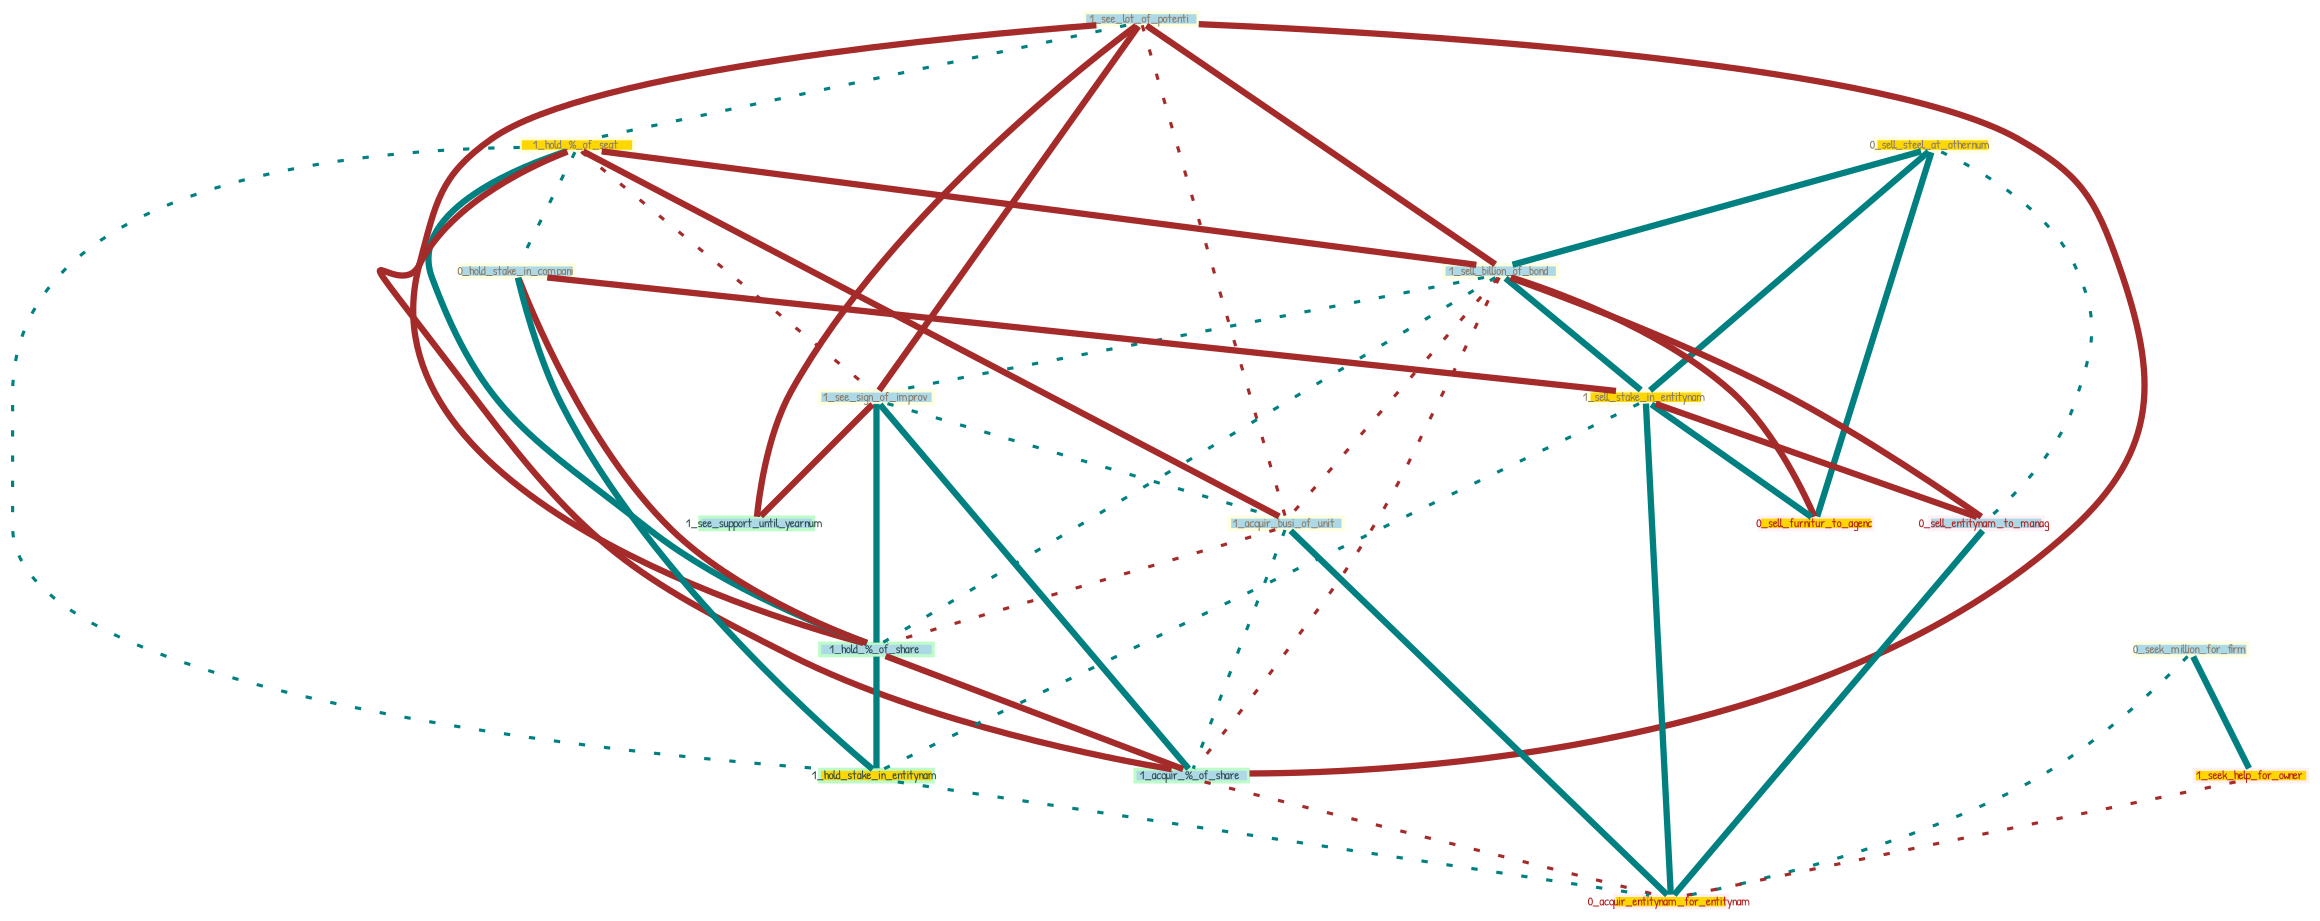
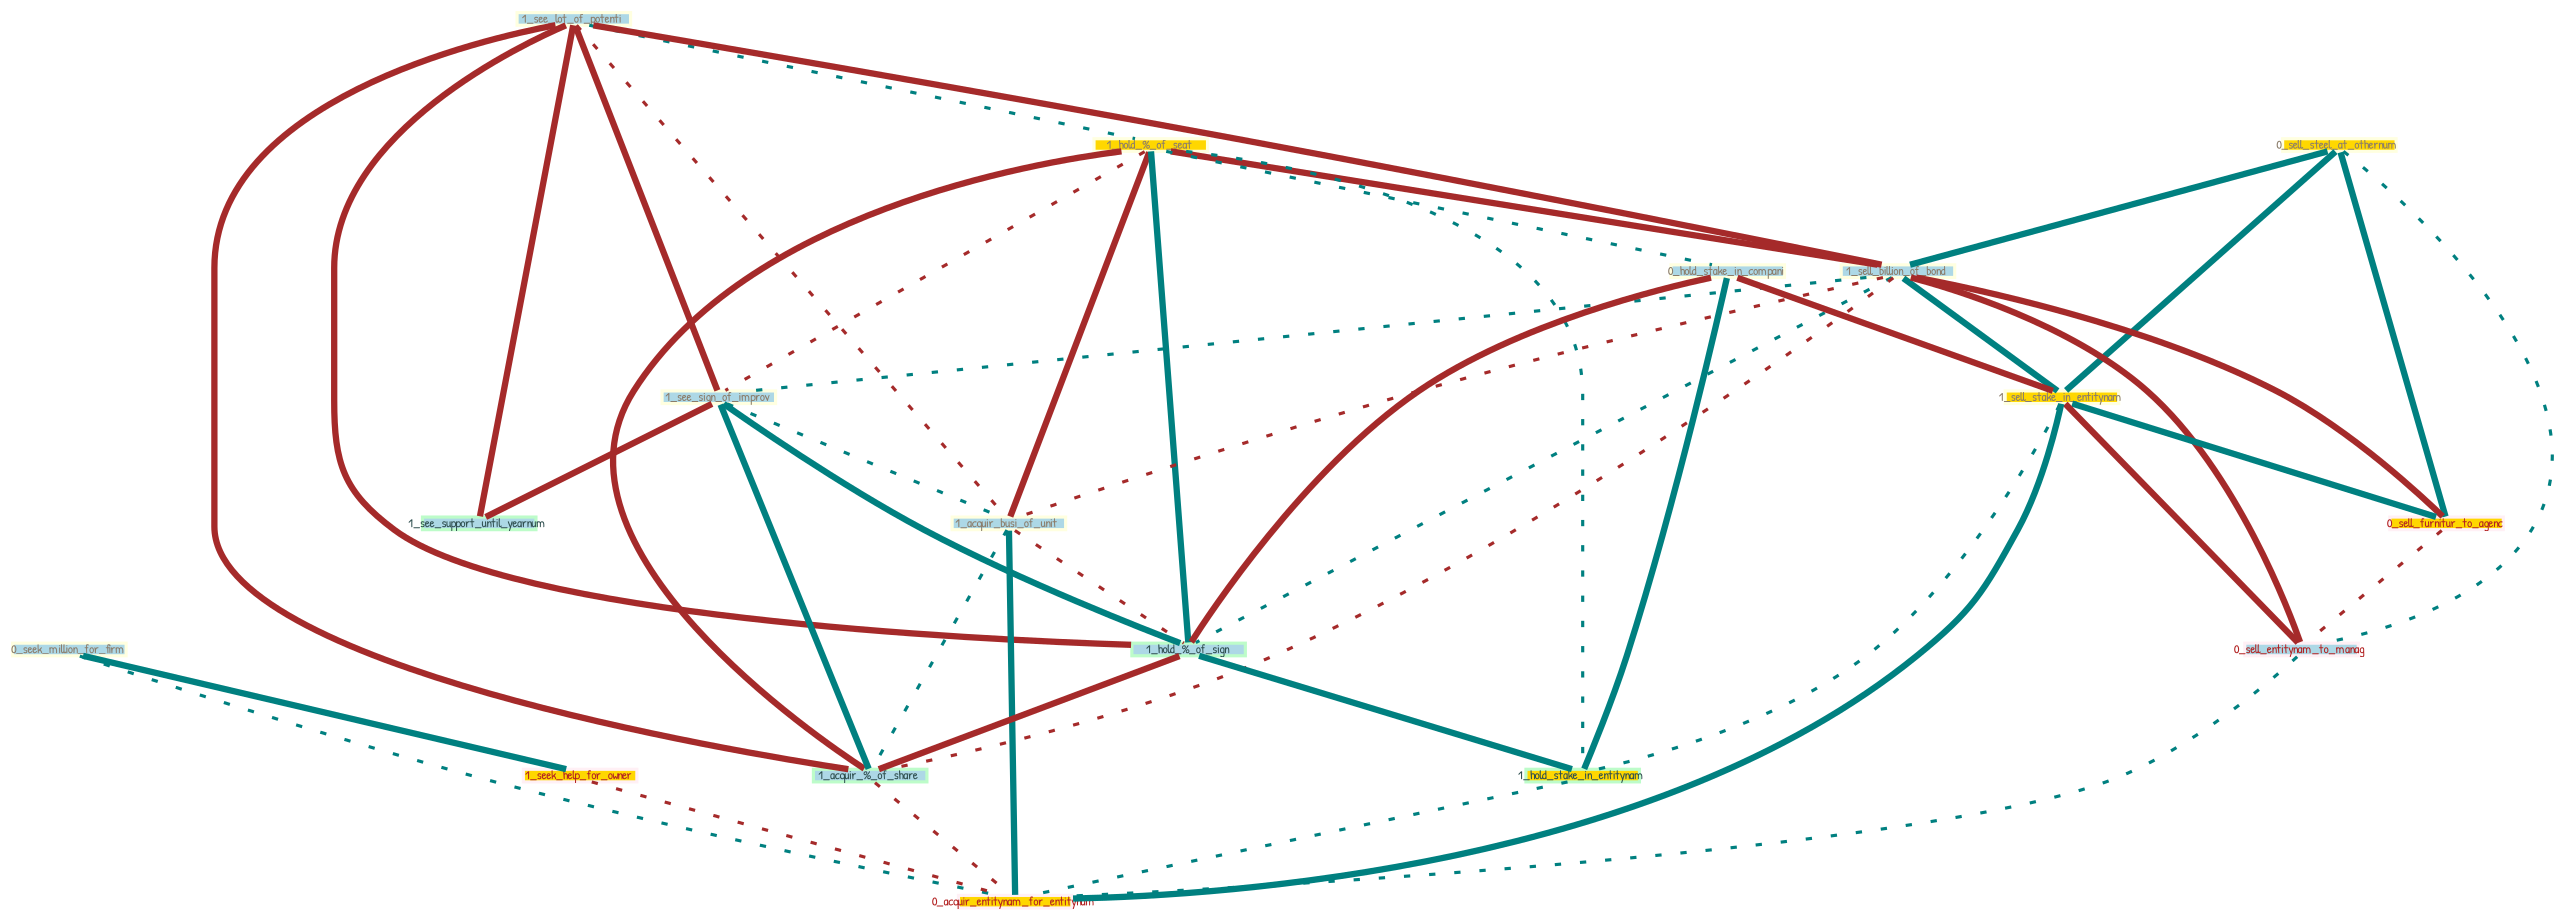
none -> (2374, 586)
(876, 649) -> (1189, 649)
(1828, 713) -> (1707, 850)
